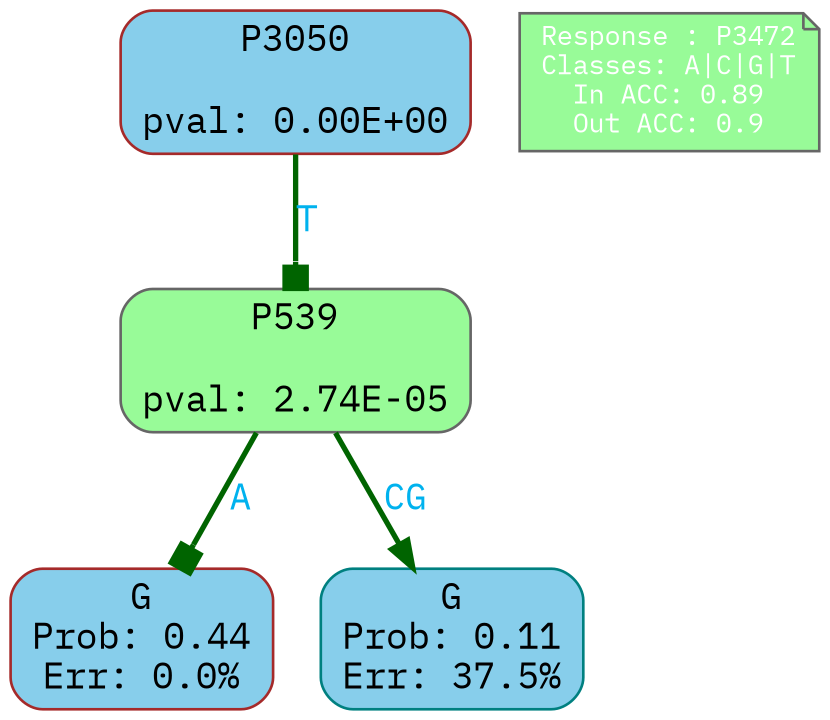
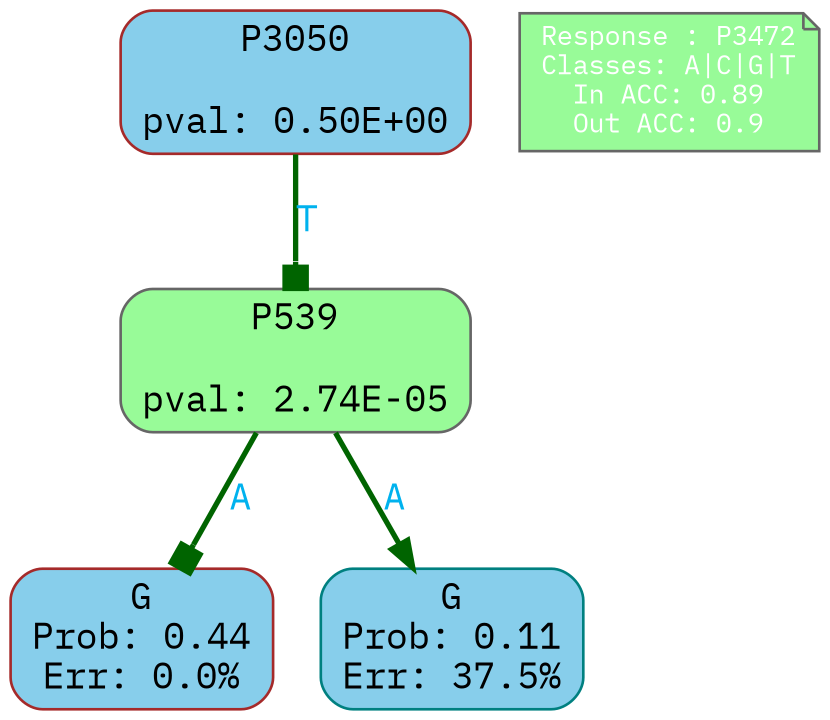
(296, 82) -> (296, 82)
(406, 500) -> (395, 500)
